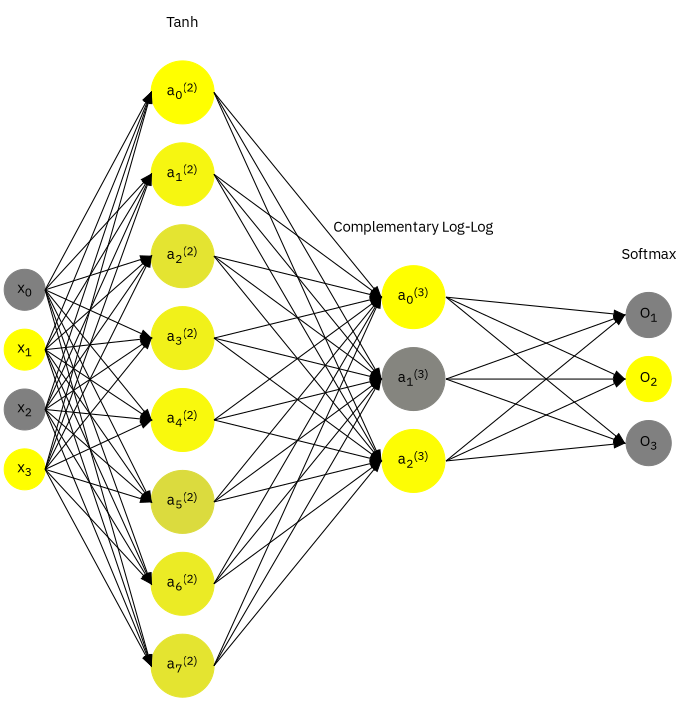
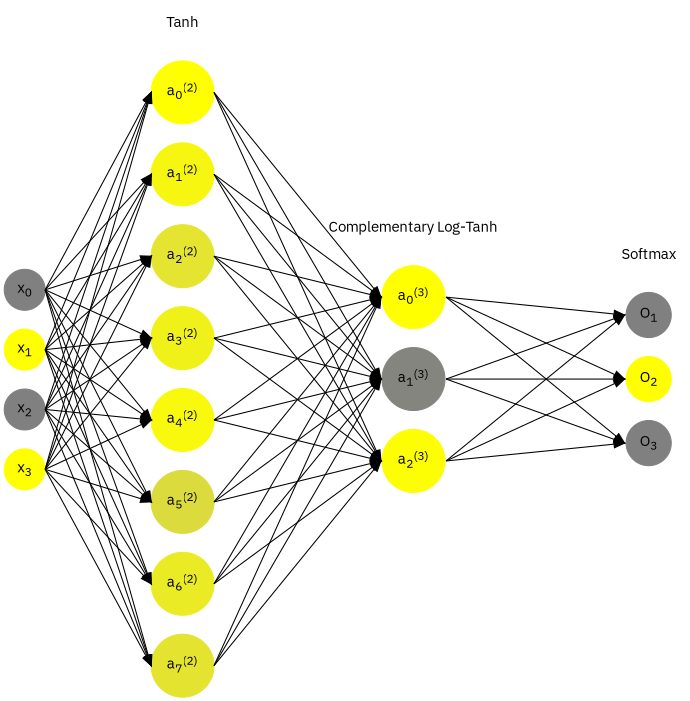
(413, 228) -> (413, 228)
